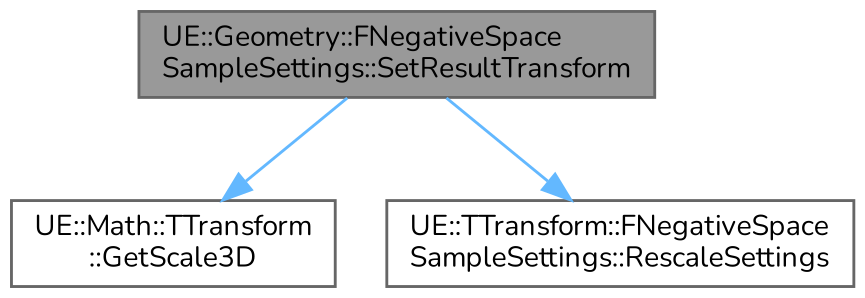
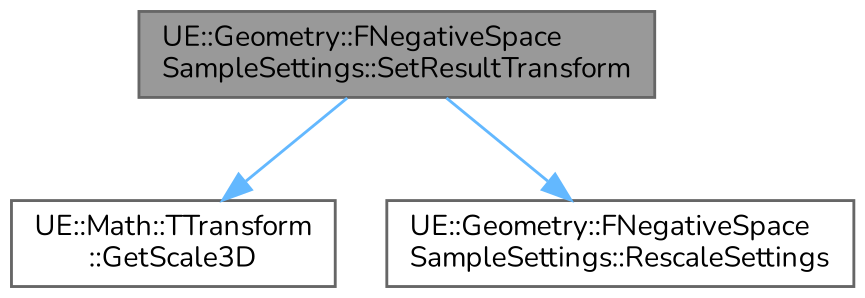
(620, 244) -> (620, 244)
